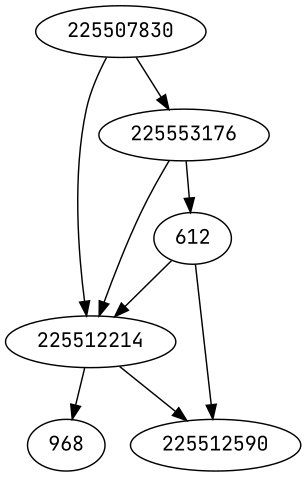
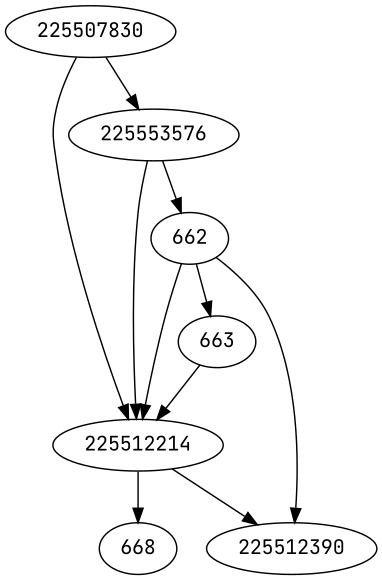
(184, 135) -> (154, 135)
(193, 238) -> (190, 238)
none -> (217, 342)
(66, 445) -> (138, 549)
(216, 445) -> (292, 549)
